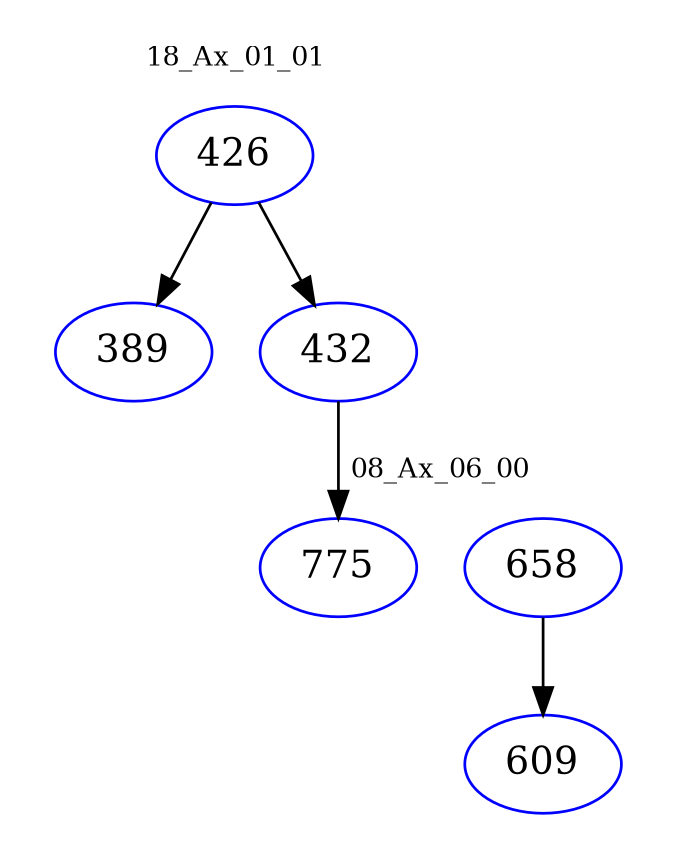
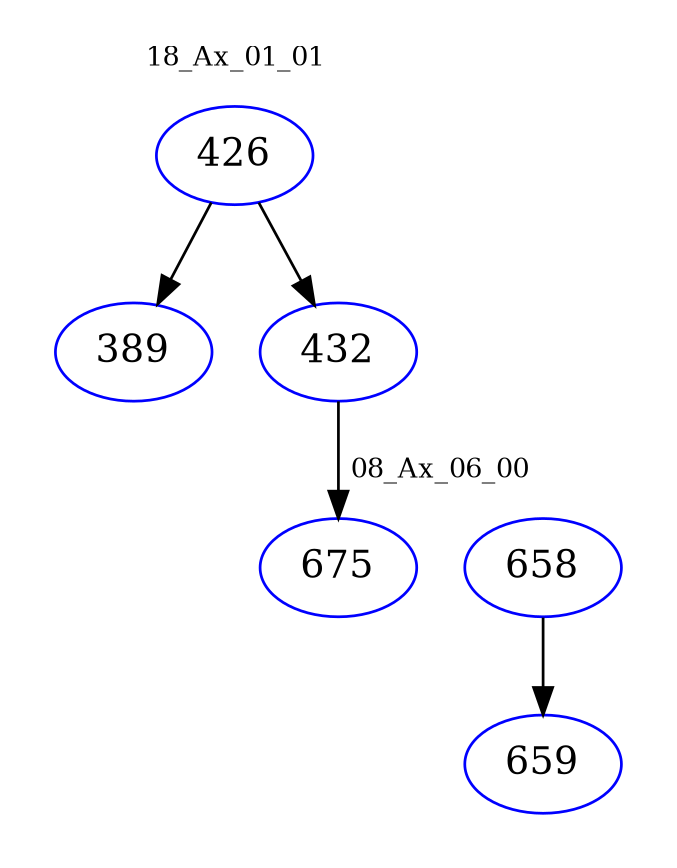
(338, 568) -> (338, 568)
(543, 764) -> (543, 764)
